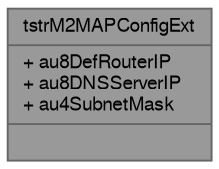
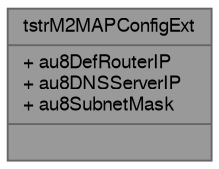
(99, 105) -> (99, 105)
